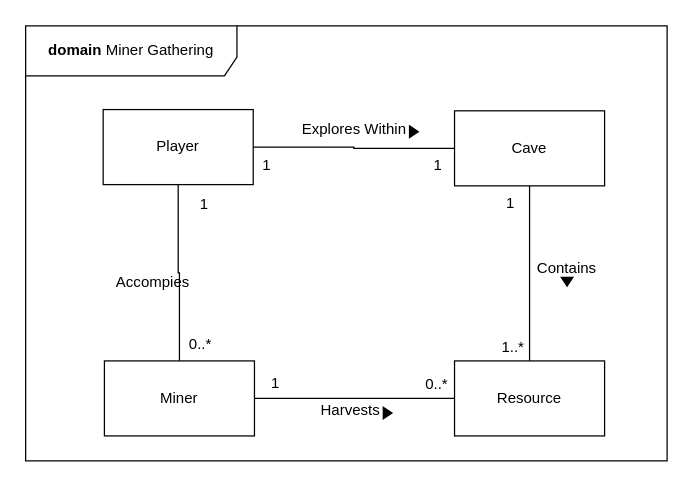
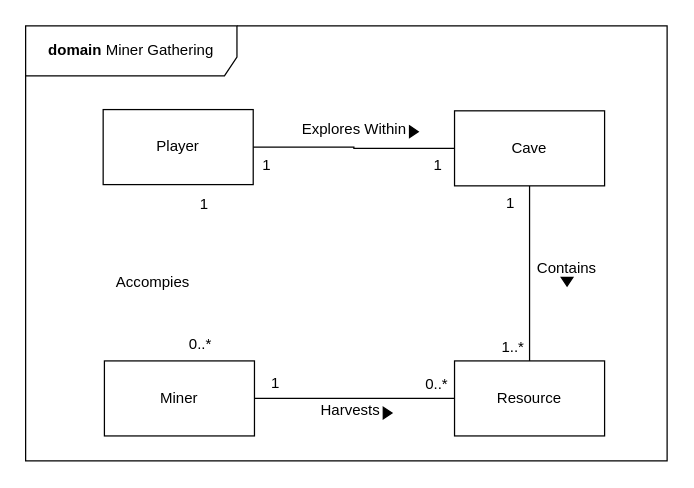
(178, 273) -> none
